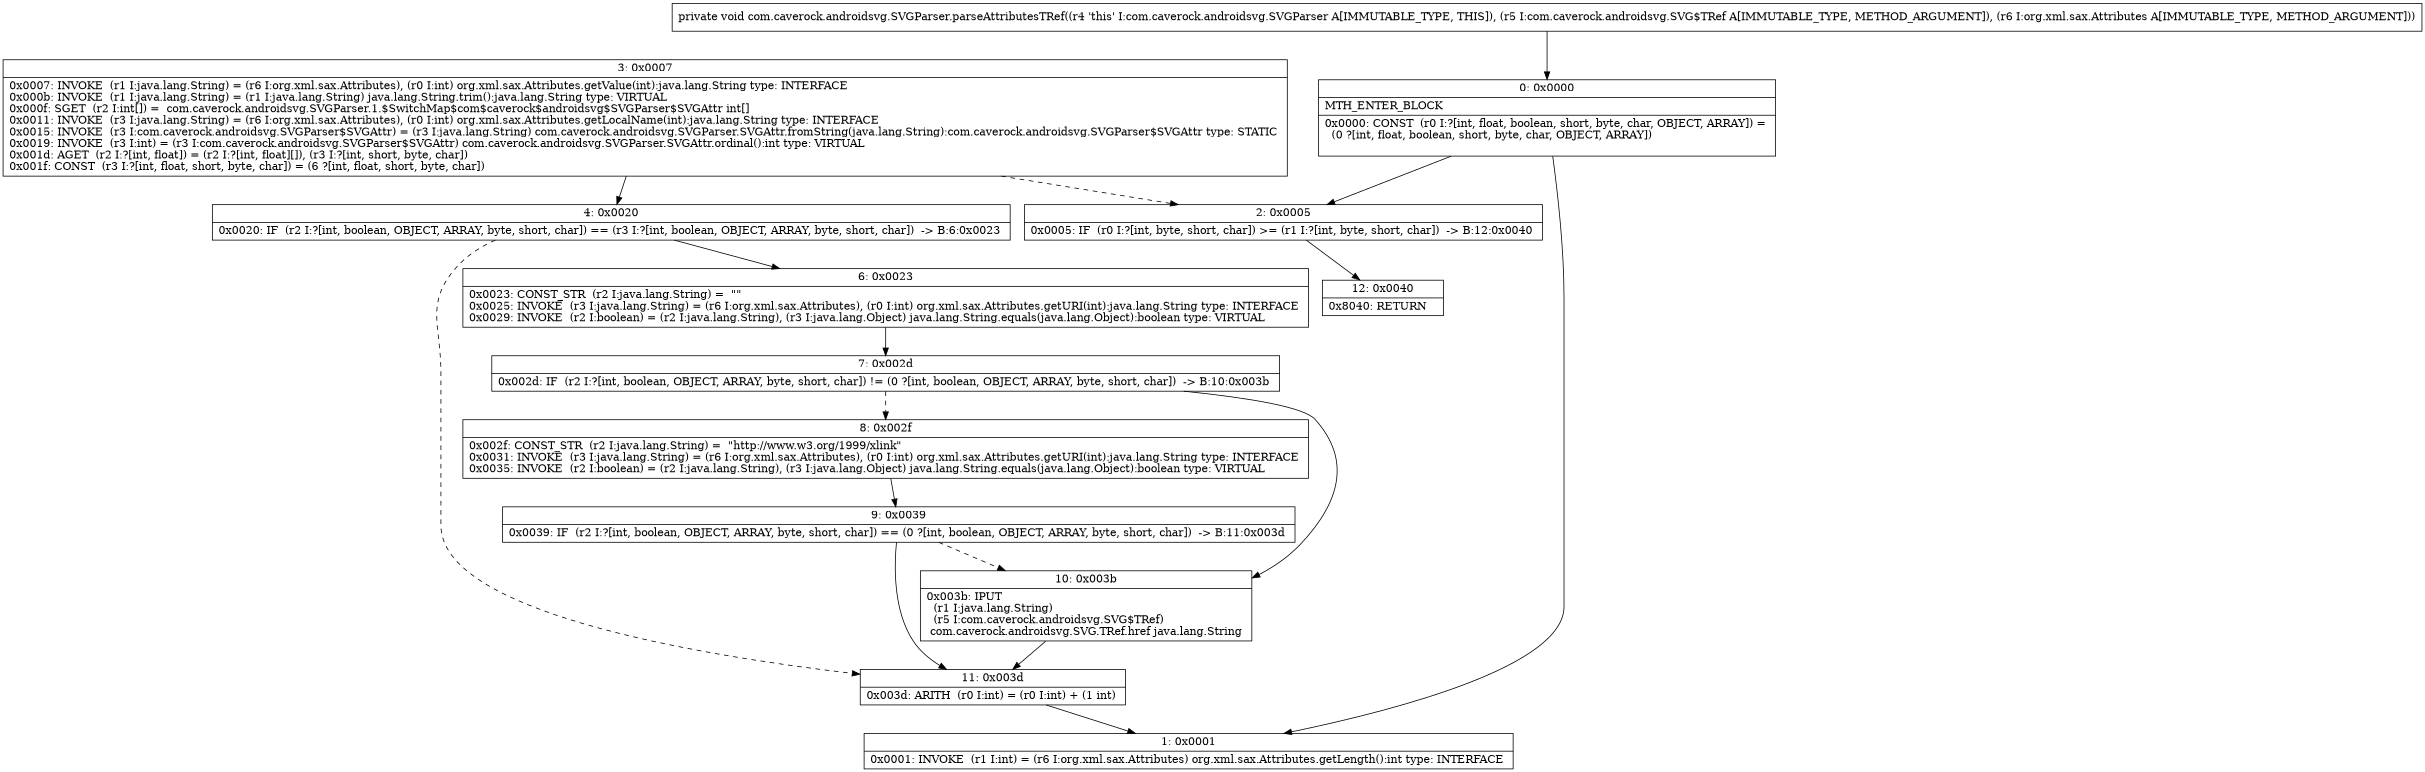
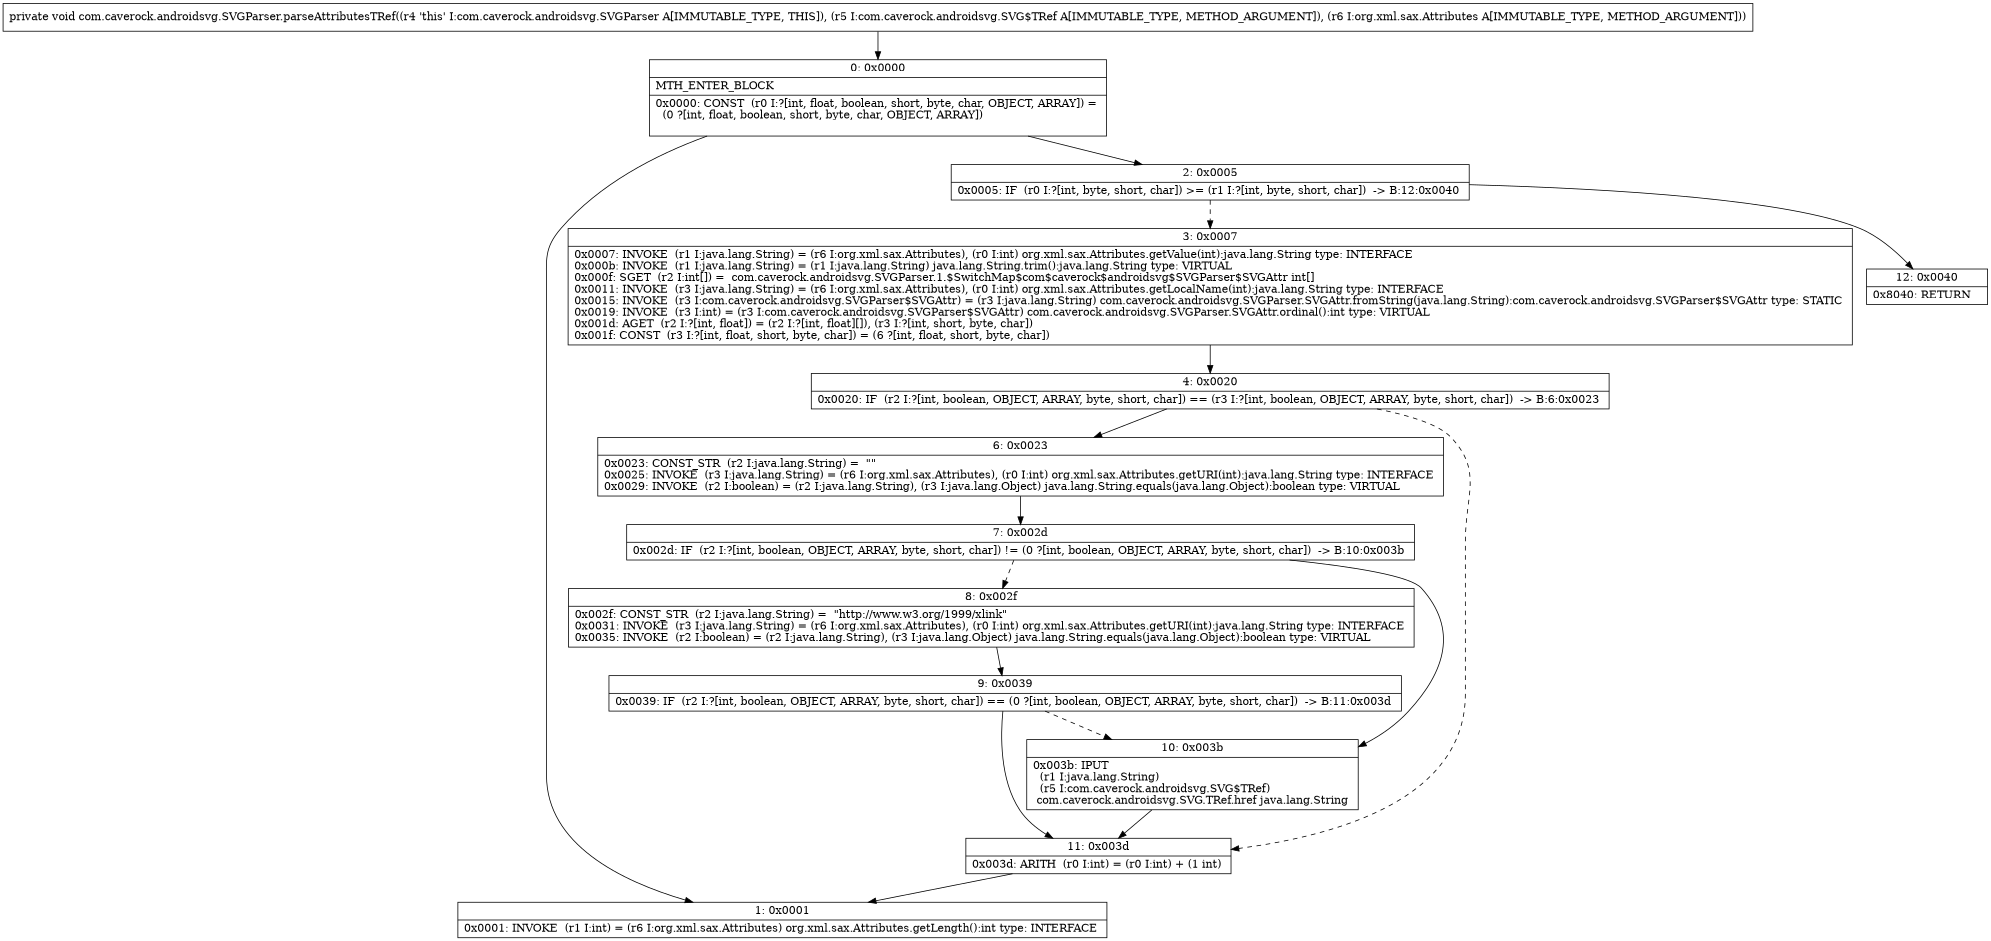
(1086, 190) -> (1210, 210)
